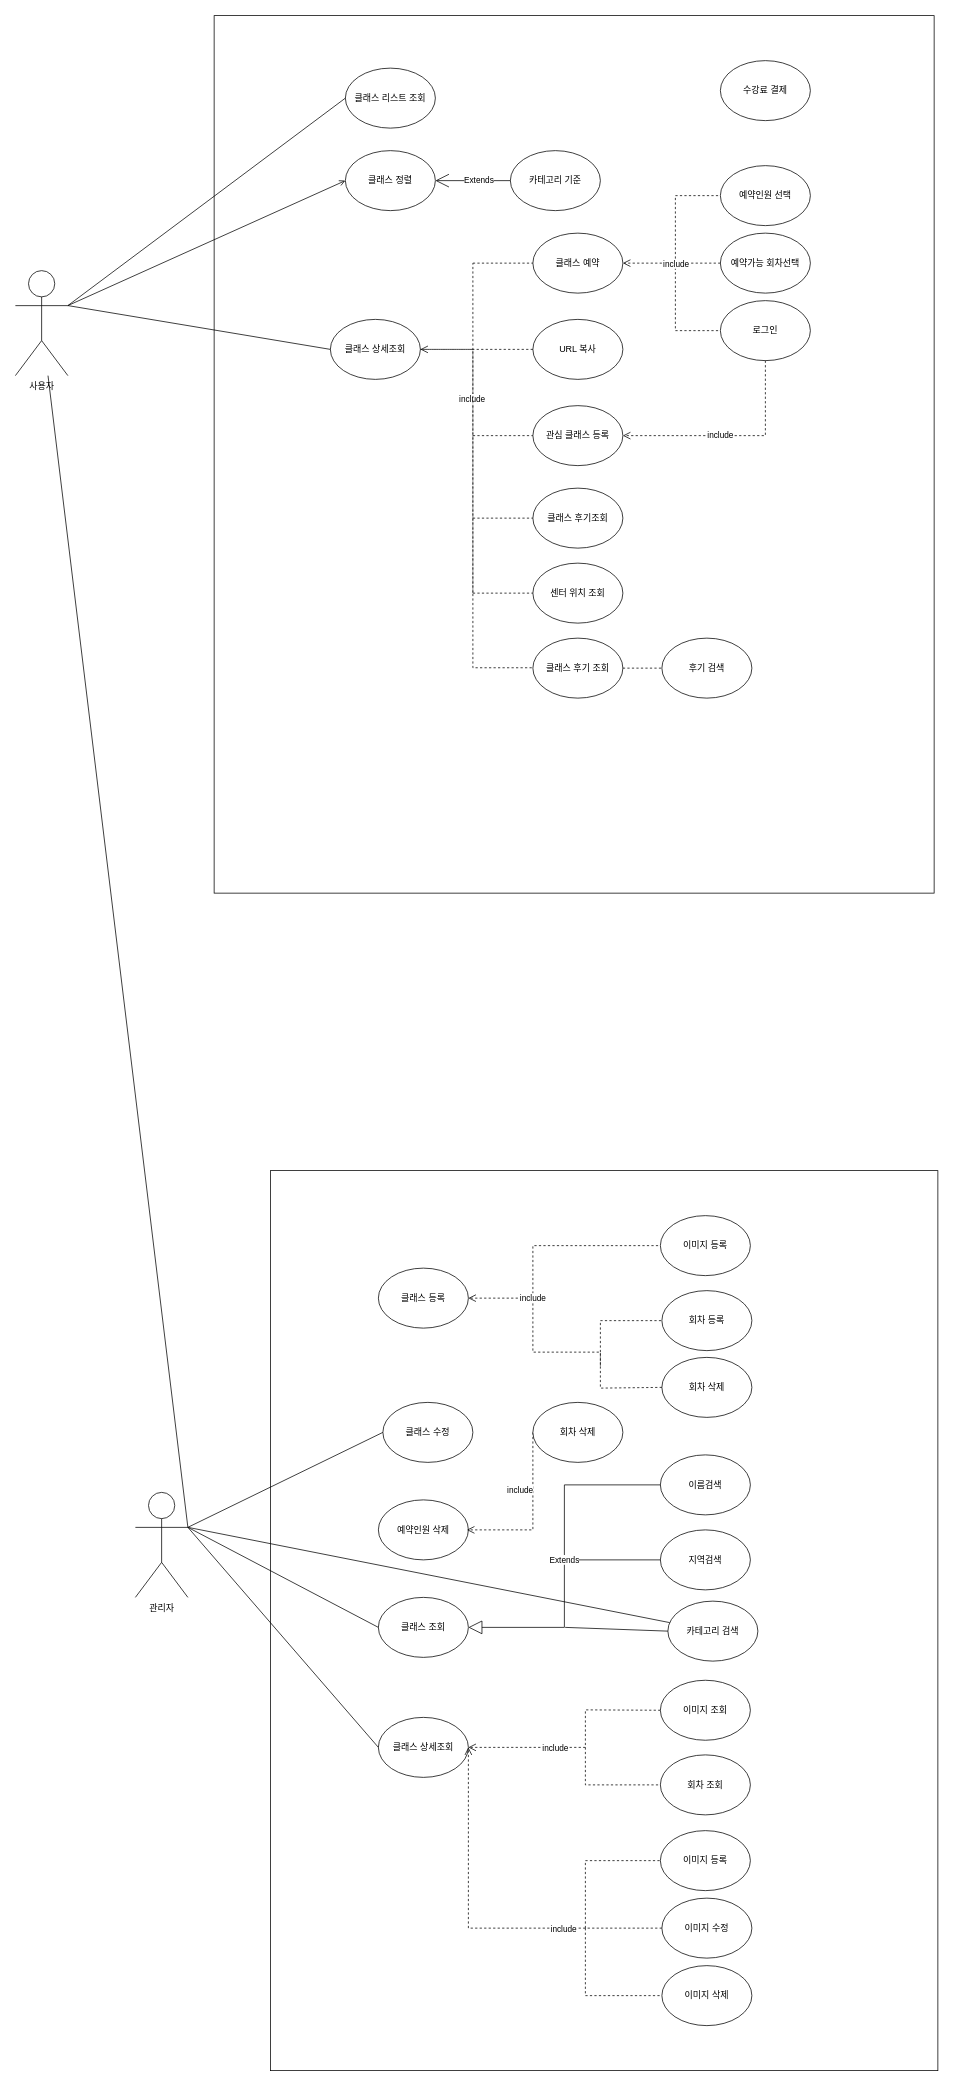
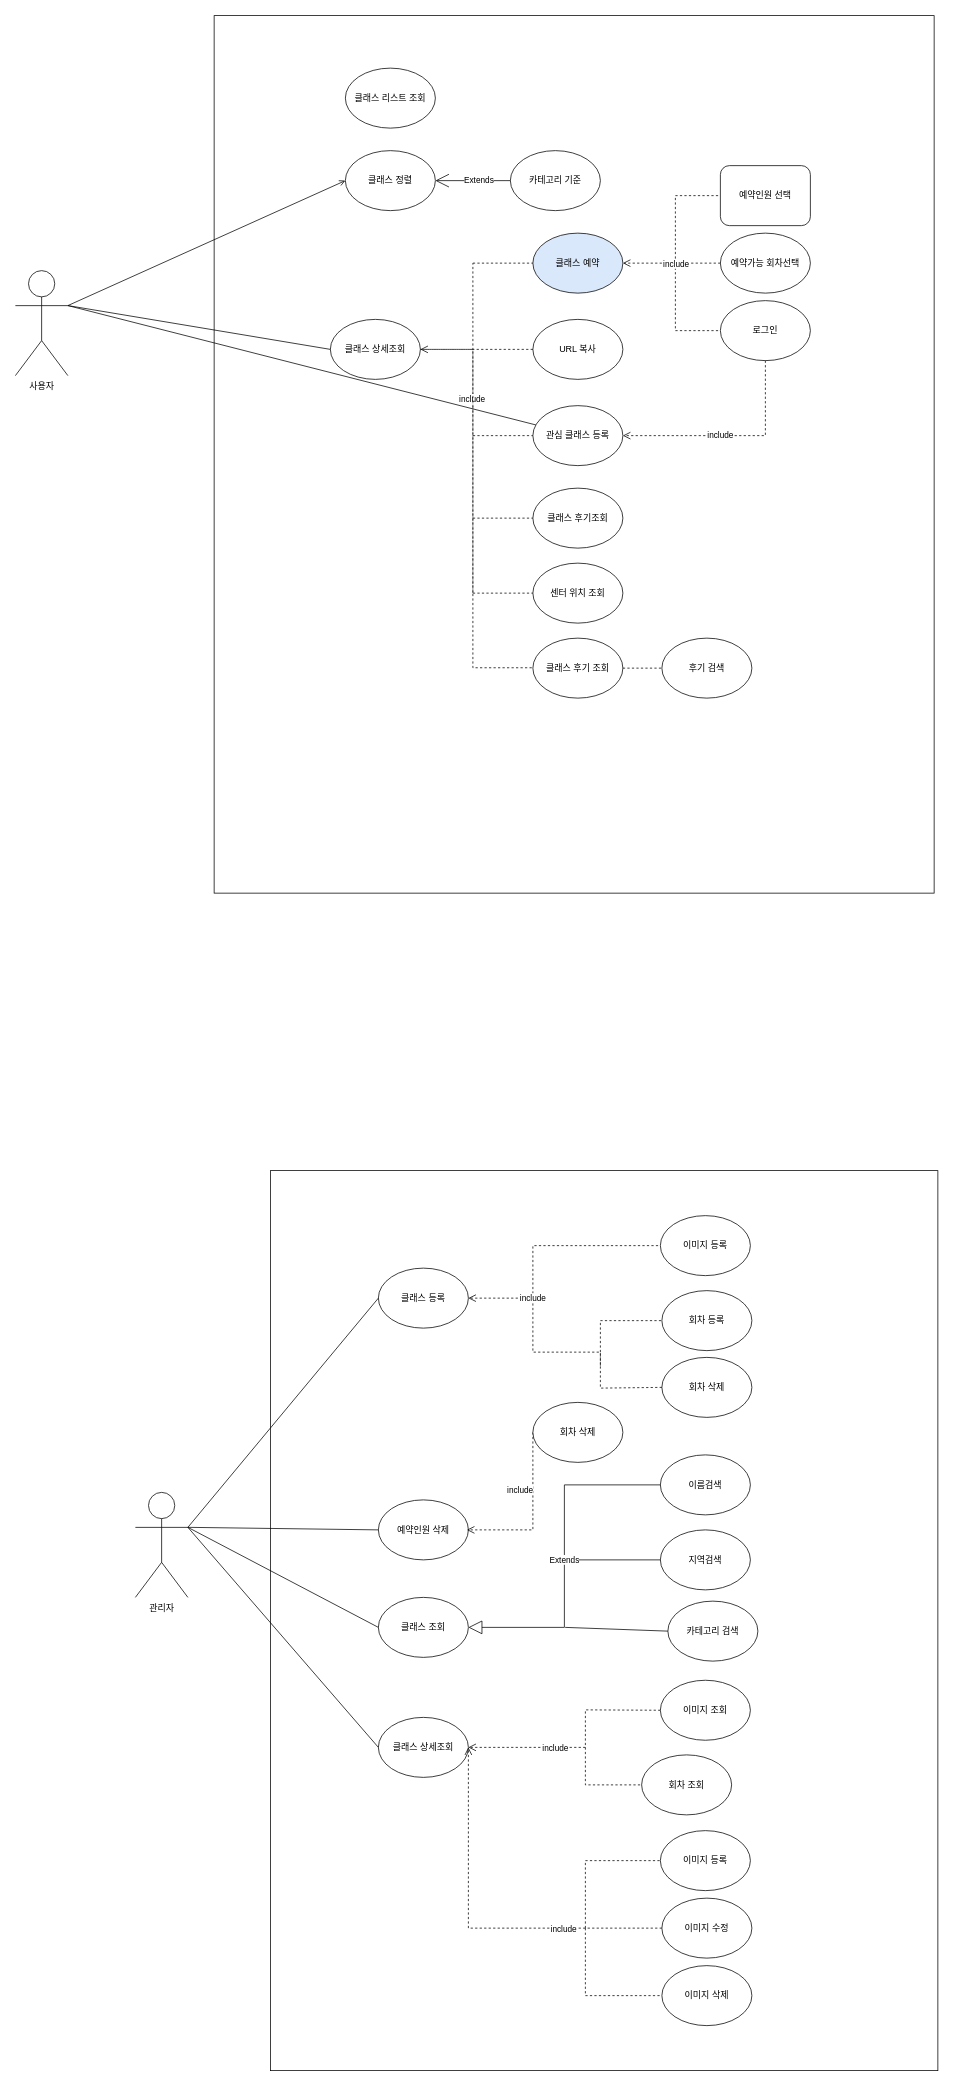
(765, 90) -> none
(765, 195) -> (765, 195)
(209, 200) -> (306, 366)
(578, 263) -> (578, 263)
(118, 950) -> (284, 1411)
(428, 1432) -> none
(286, 1479) -> none
(429, 1575) -> (284, 1528)
(705, 1785) -> (687, 1785)
